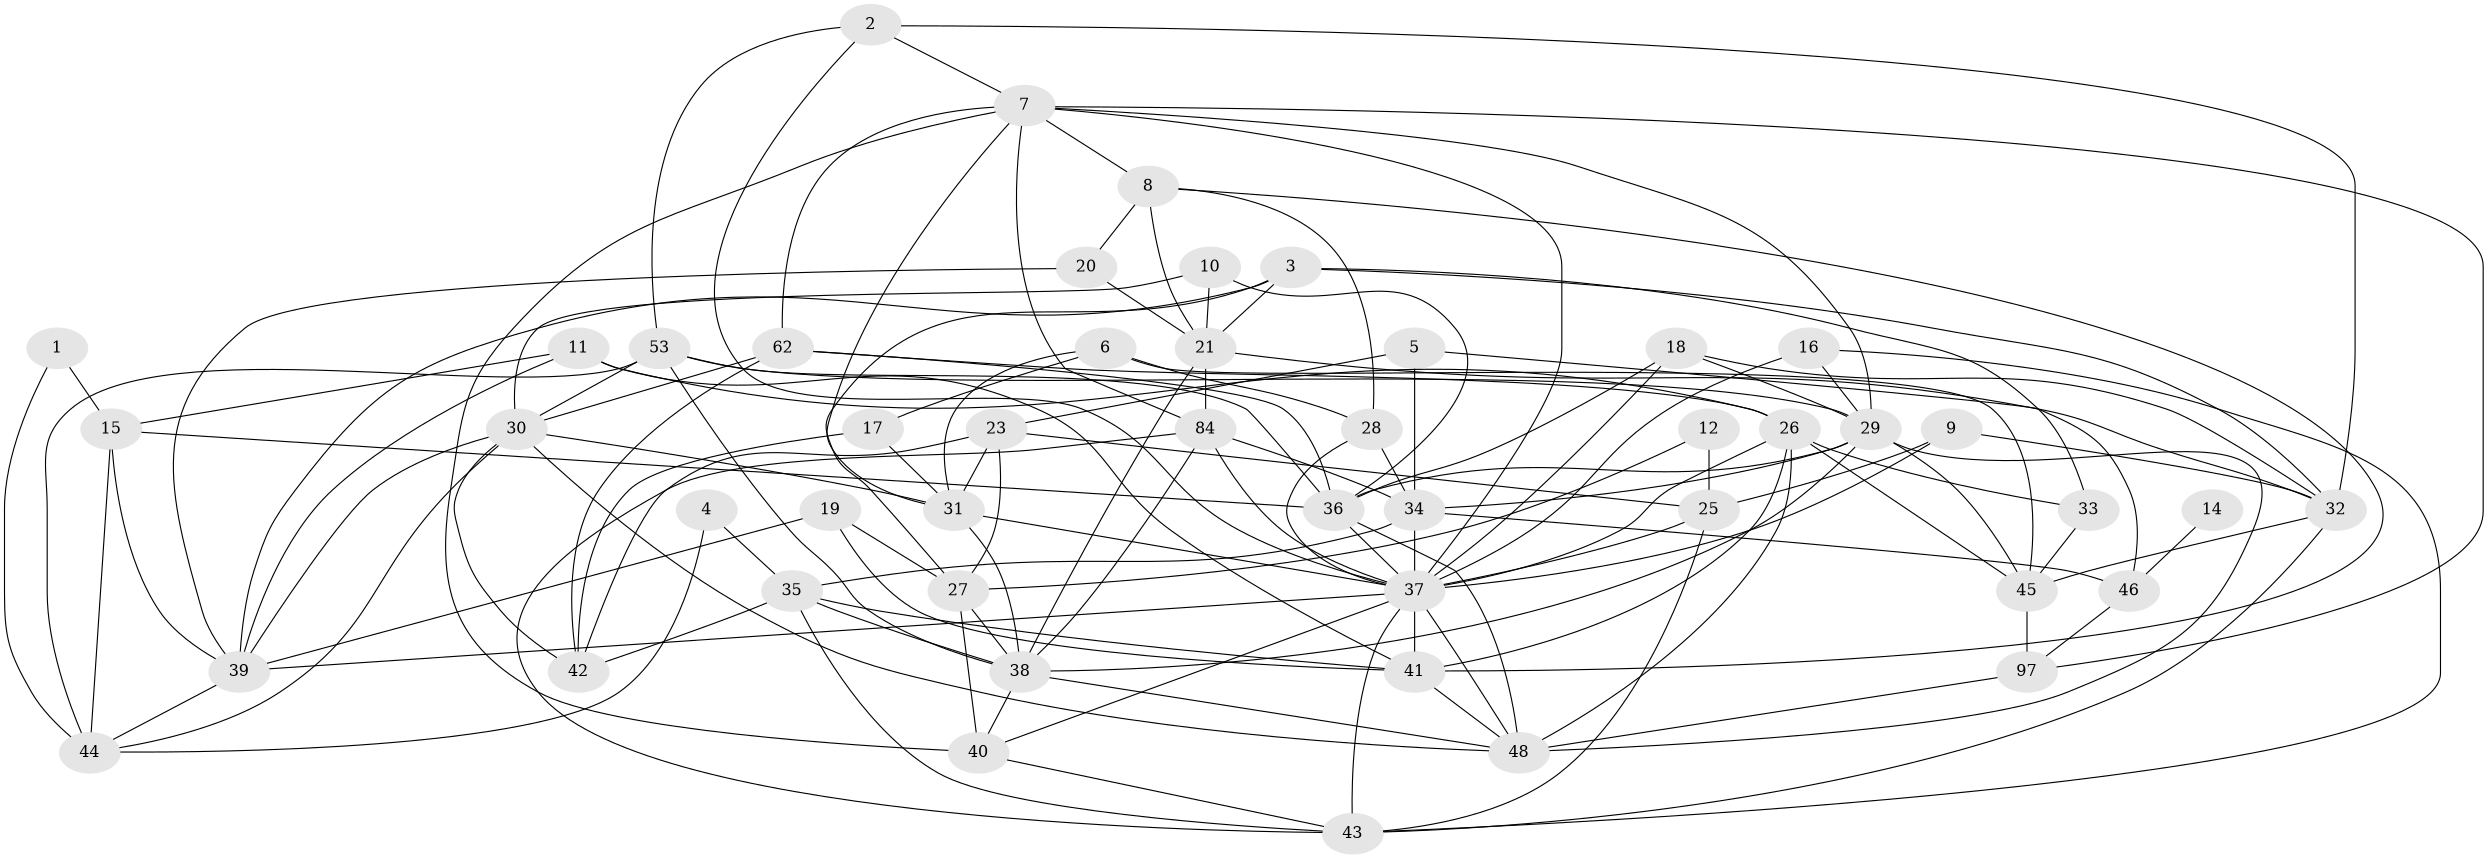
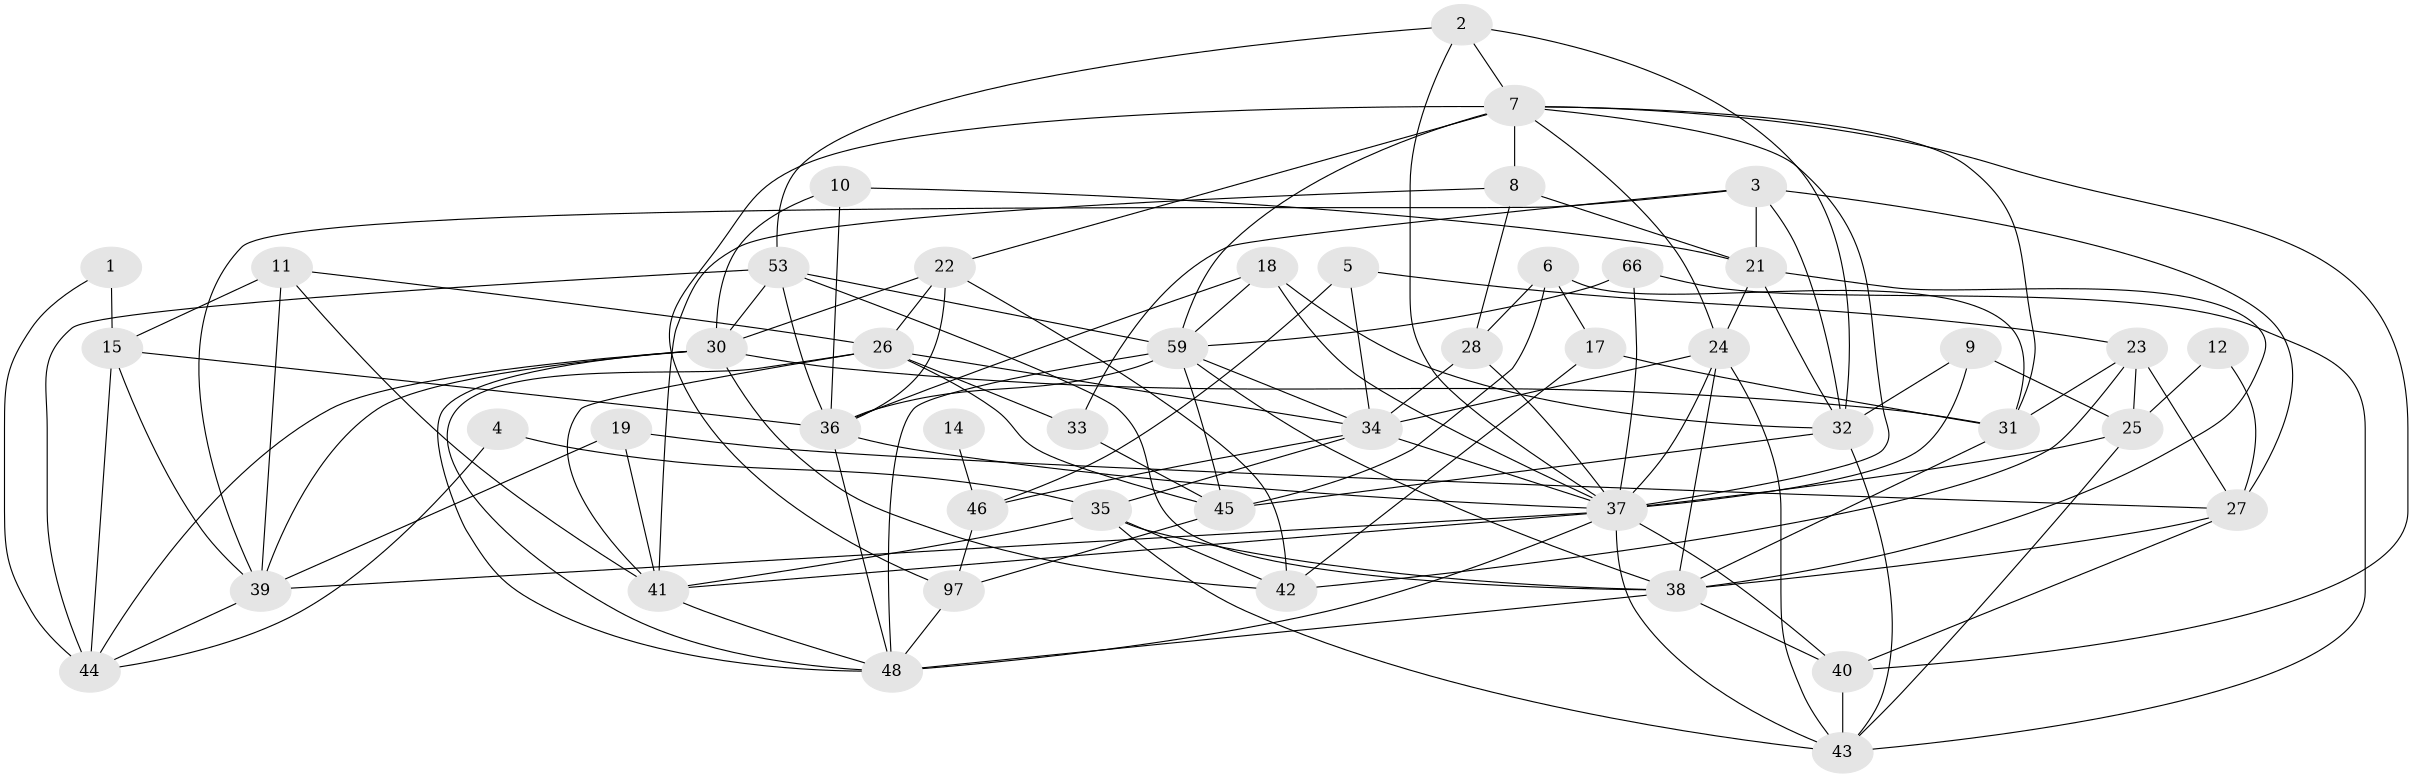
(1087, 267) -> none
(783, 348) -> (945, 267)
(1809, 348) -> (1633, 267)
(1206, 429) -> (1719, 348)
(1871, 429) -> (1178, 348)
(1606, 537) -> (1171, 396)
(1184, 551) -> none
